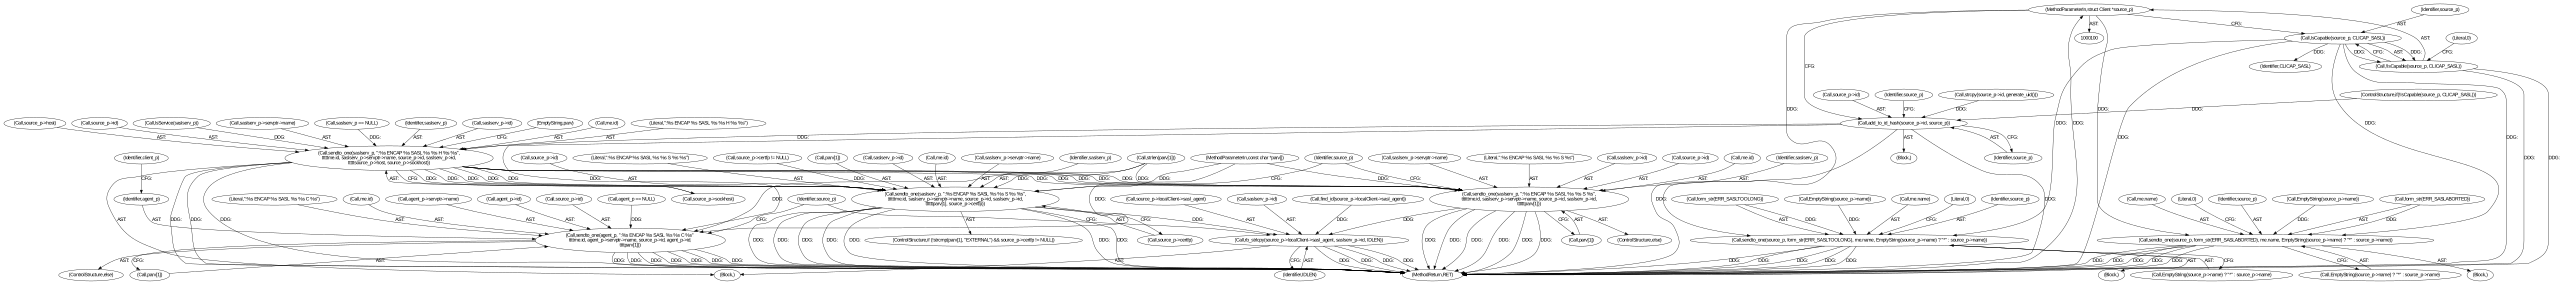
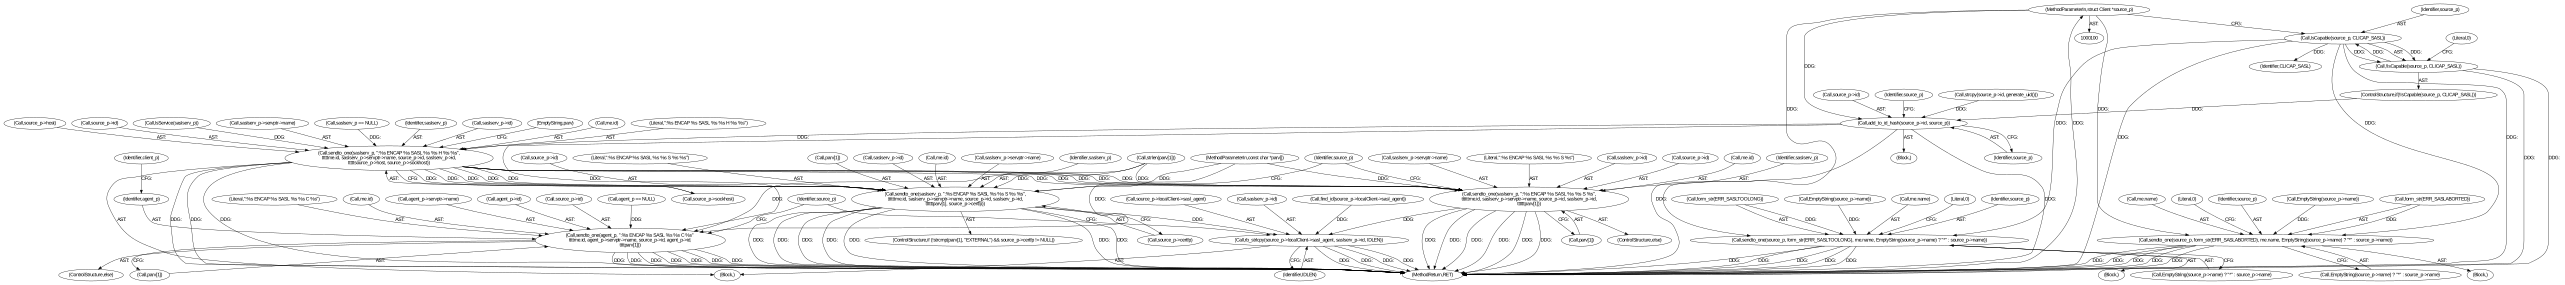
(2299, 15) -> (2419, 79)
(2379, 52) -> (2379, 52)
(1811, 67) -> (1811, 67)
(758, 158) -> none
